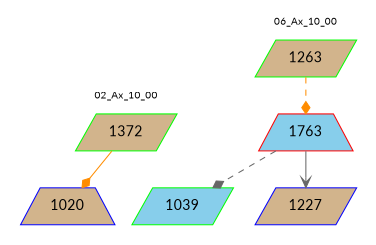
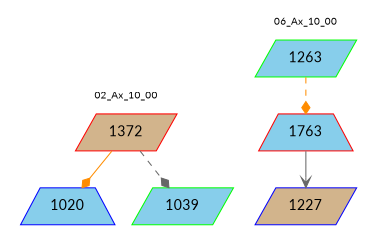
(306, 59) -> (306, 59)
(126, 132) -> (126, 132)
(255, 163) -> (151, 165)
(68, 206) -> (68, 206)
